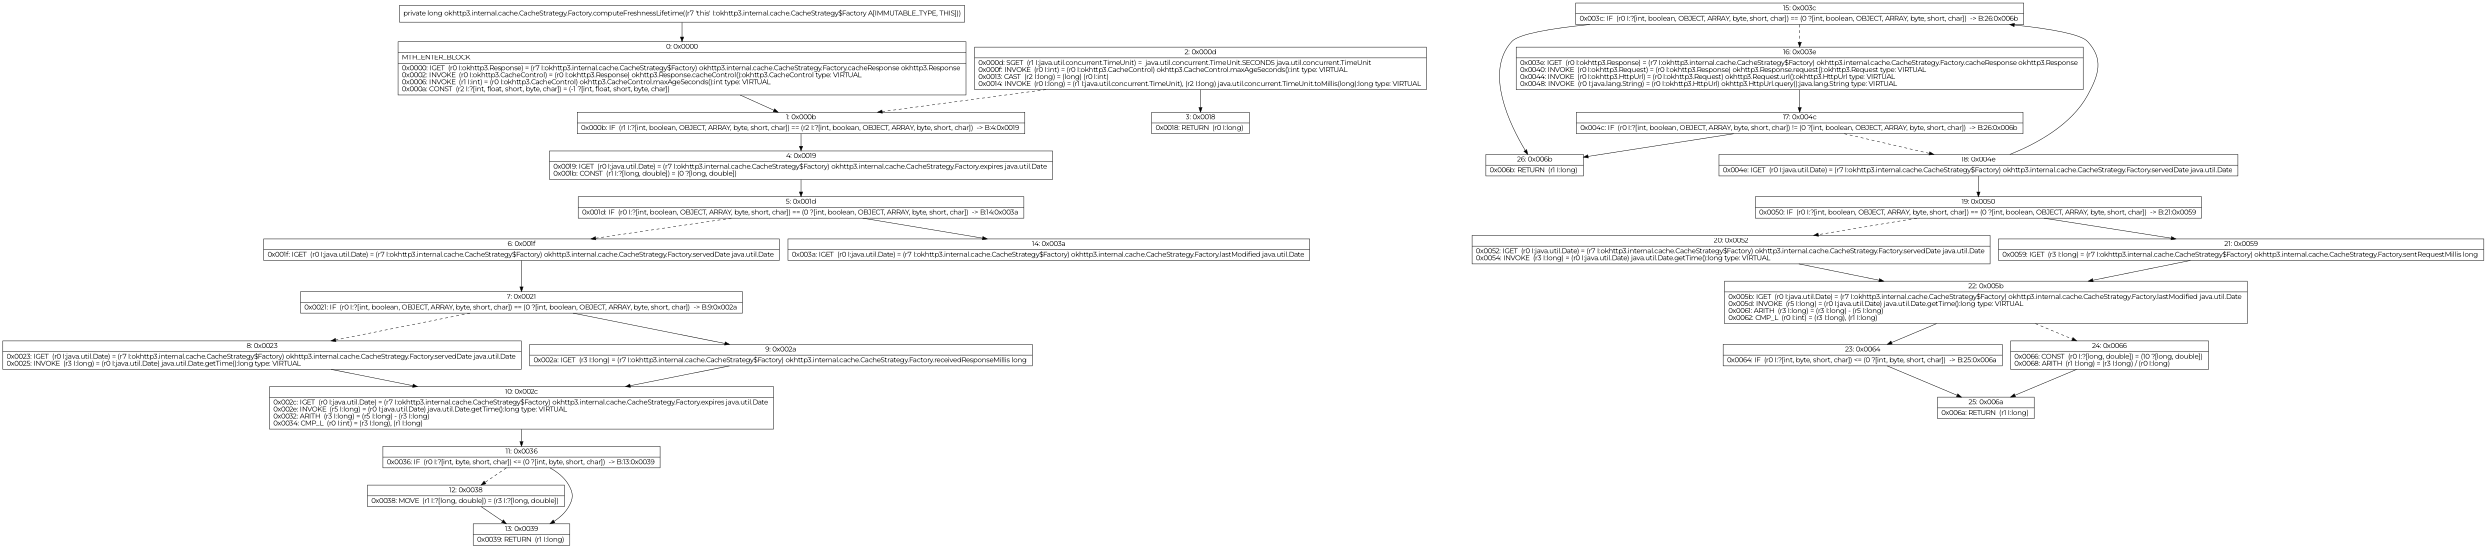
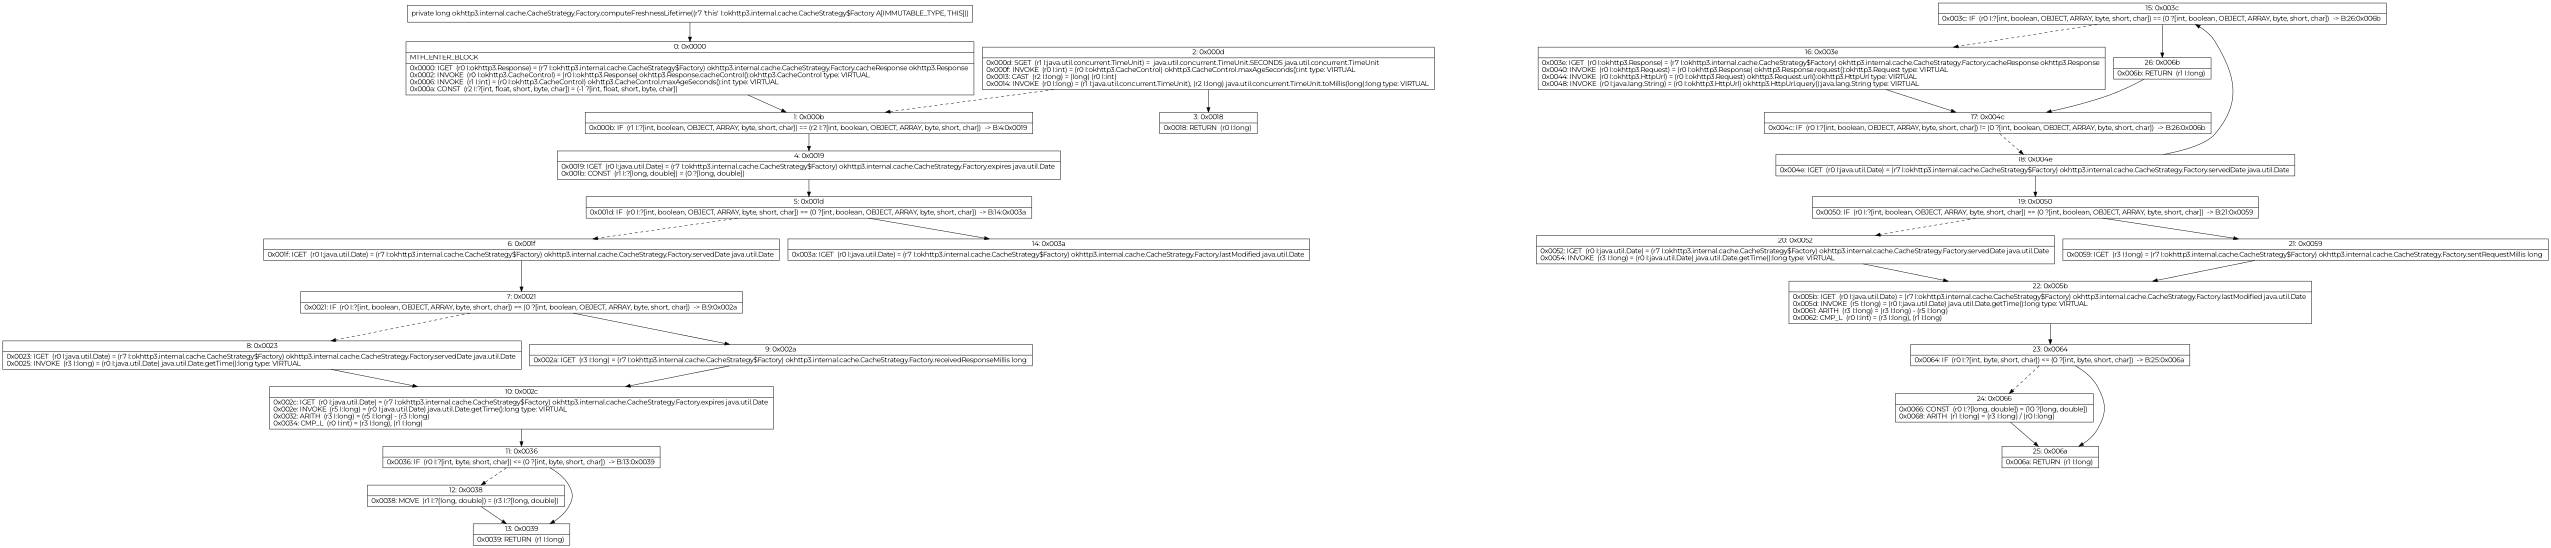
(1661, 145) -> (2099, 99)
(2054, 331) -> (2026, 378)
